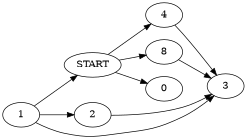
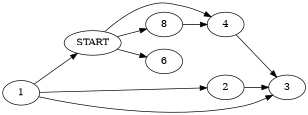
(192, 67) -> (192, 24)
(164, 89) -> (164, 61)
